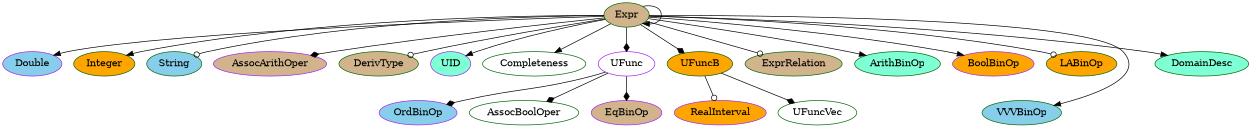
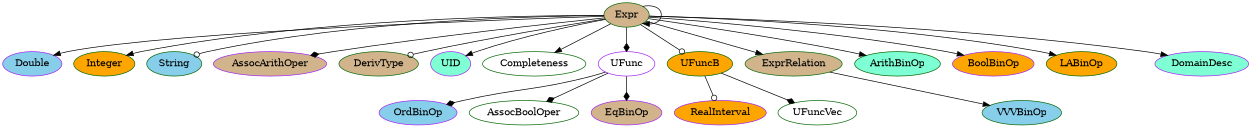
(936, 22) -> (906, 88)
(891, 31) -> (891, 31)
(660, 37) -> (660, 37)
(702, 37) -> (702, 37)
(1202, 64) -> (1202, 64)
